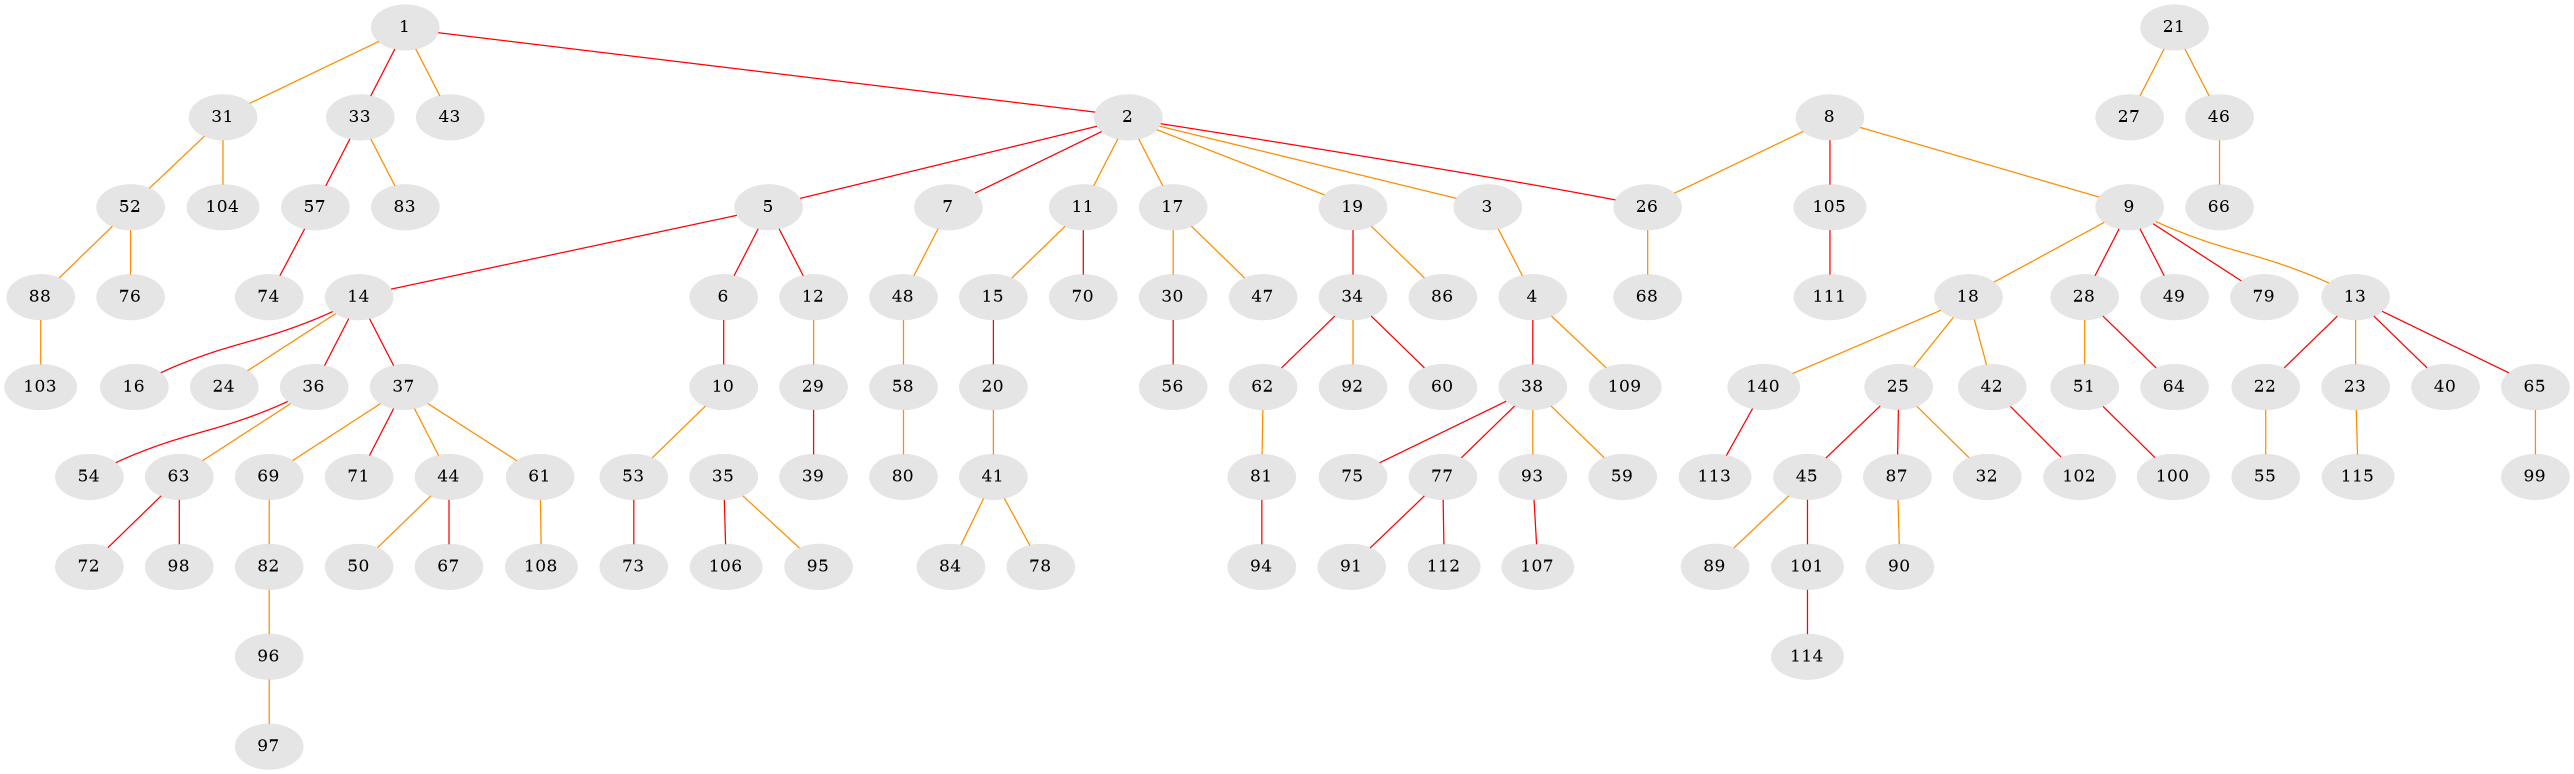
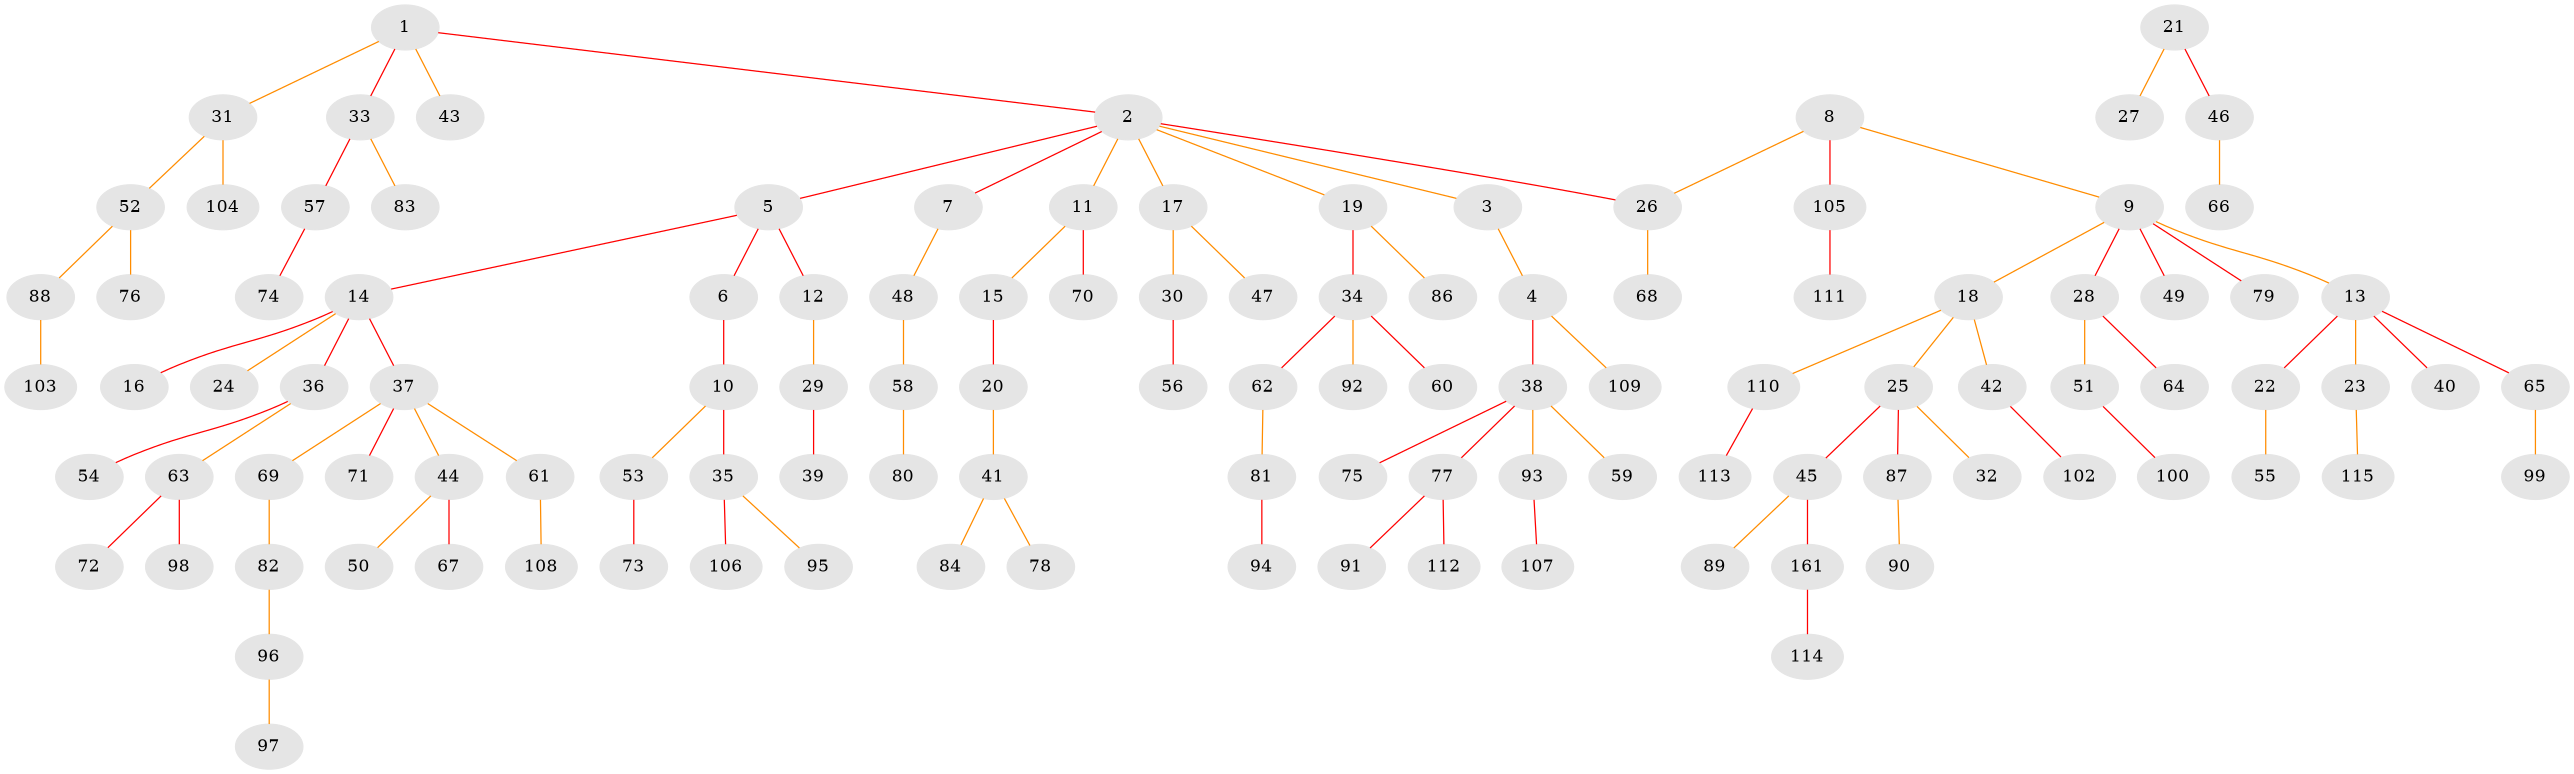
(2197, 72) -> (2197, 72)
(1764, 387) -> (1764, 387)
none -> (724, 432)
(1807, 567) -> (1807, 567)
